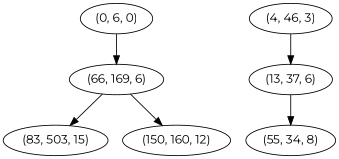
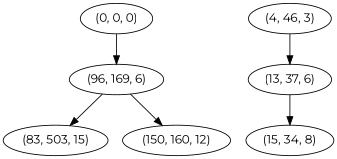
(117, 19) -> (117, 19)
(117, 80) -> (117, 80)
(291, 140) -> (290, 140)
